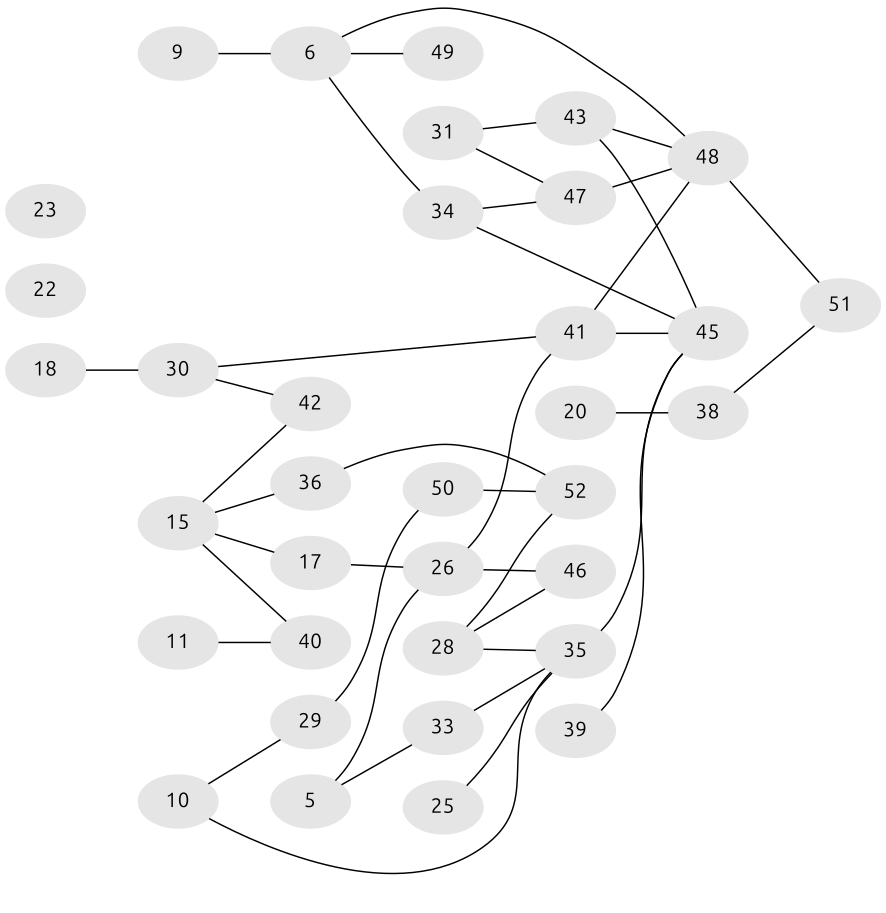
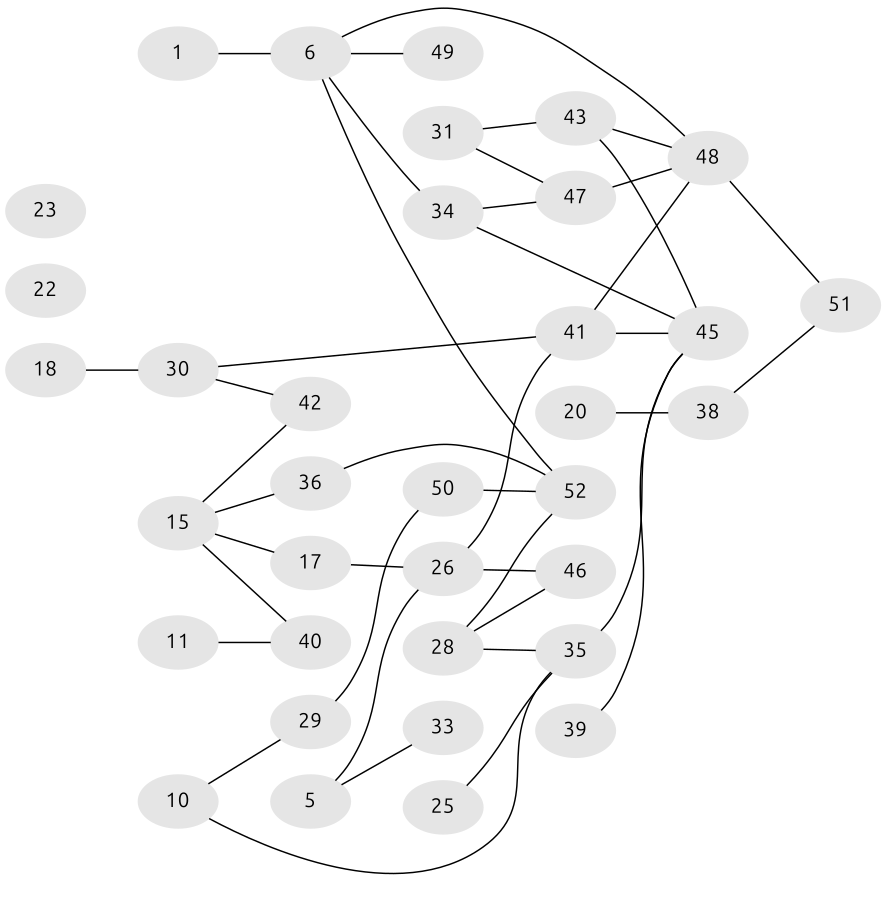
(178, 54) -> (178, 54)
none -> (421, 284)
(509, 690) -> none
